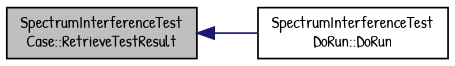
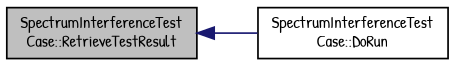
(353, 33) -> (353, 33)
